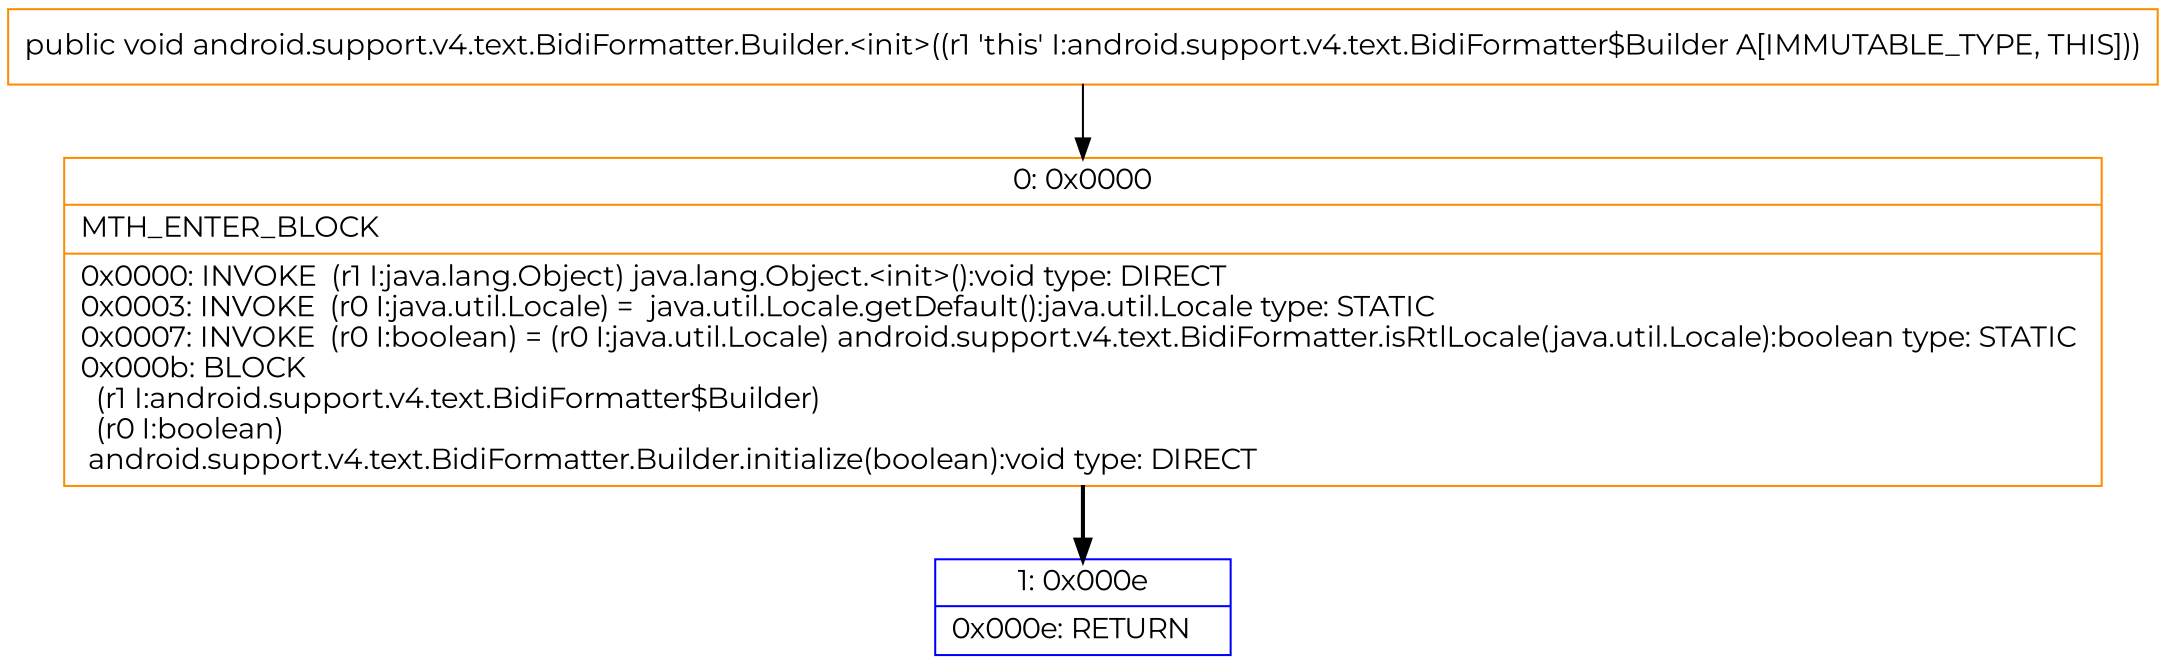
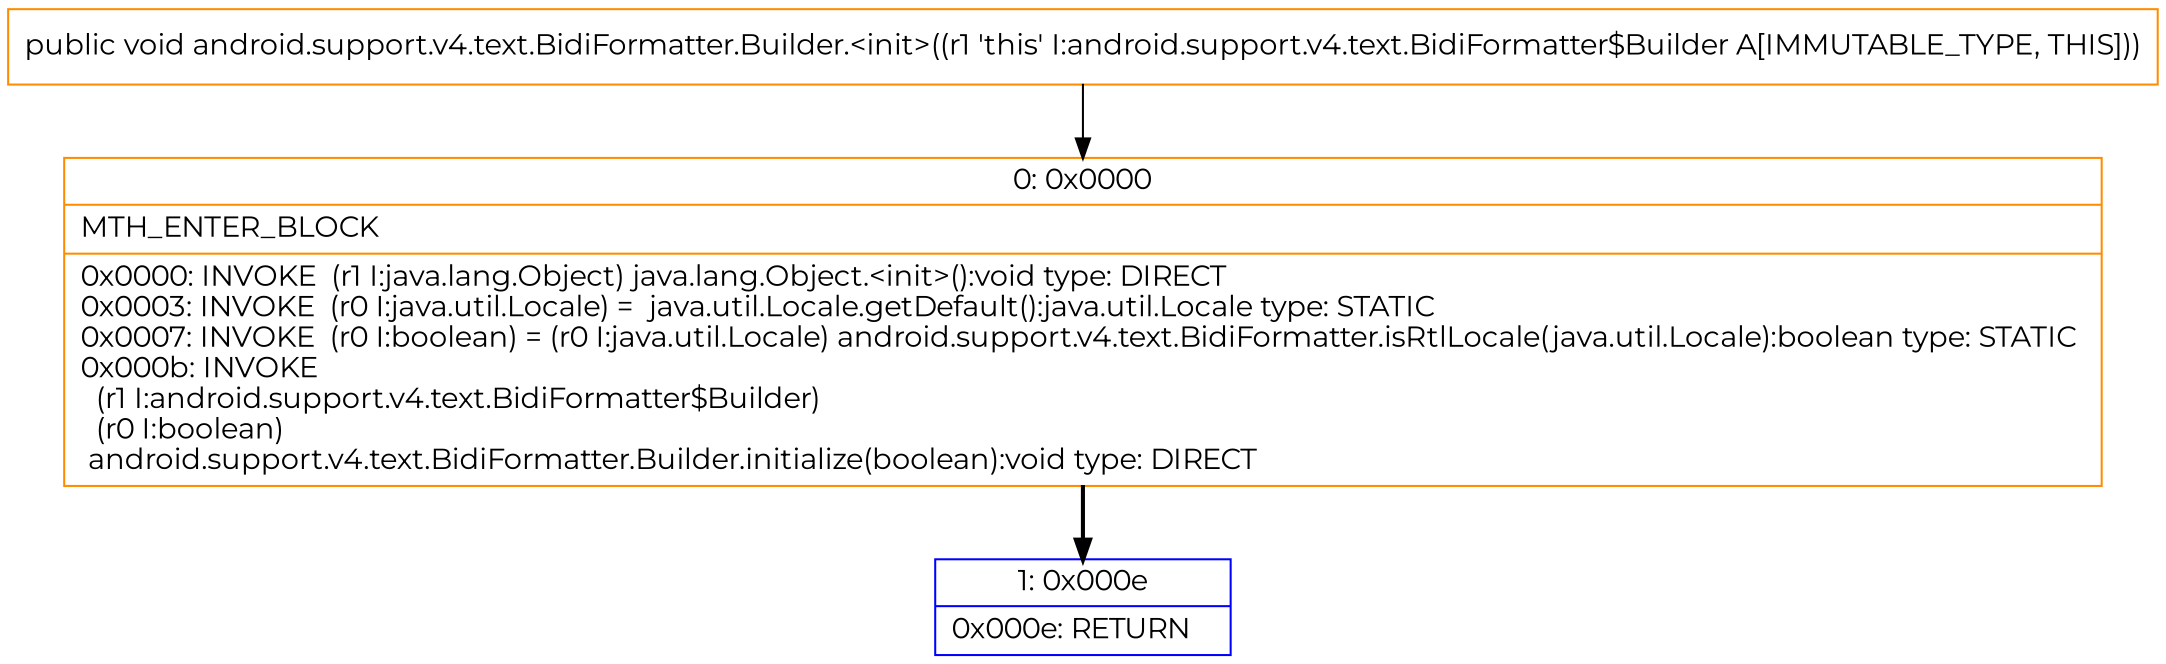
(201, 369) -> (207, 369)
